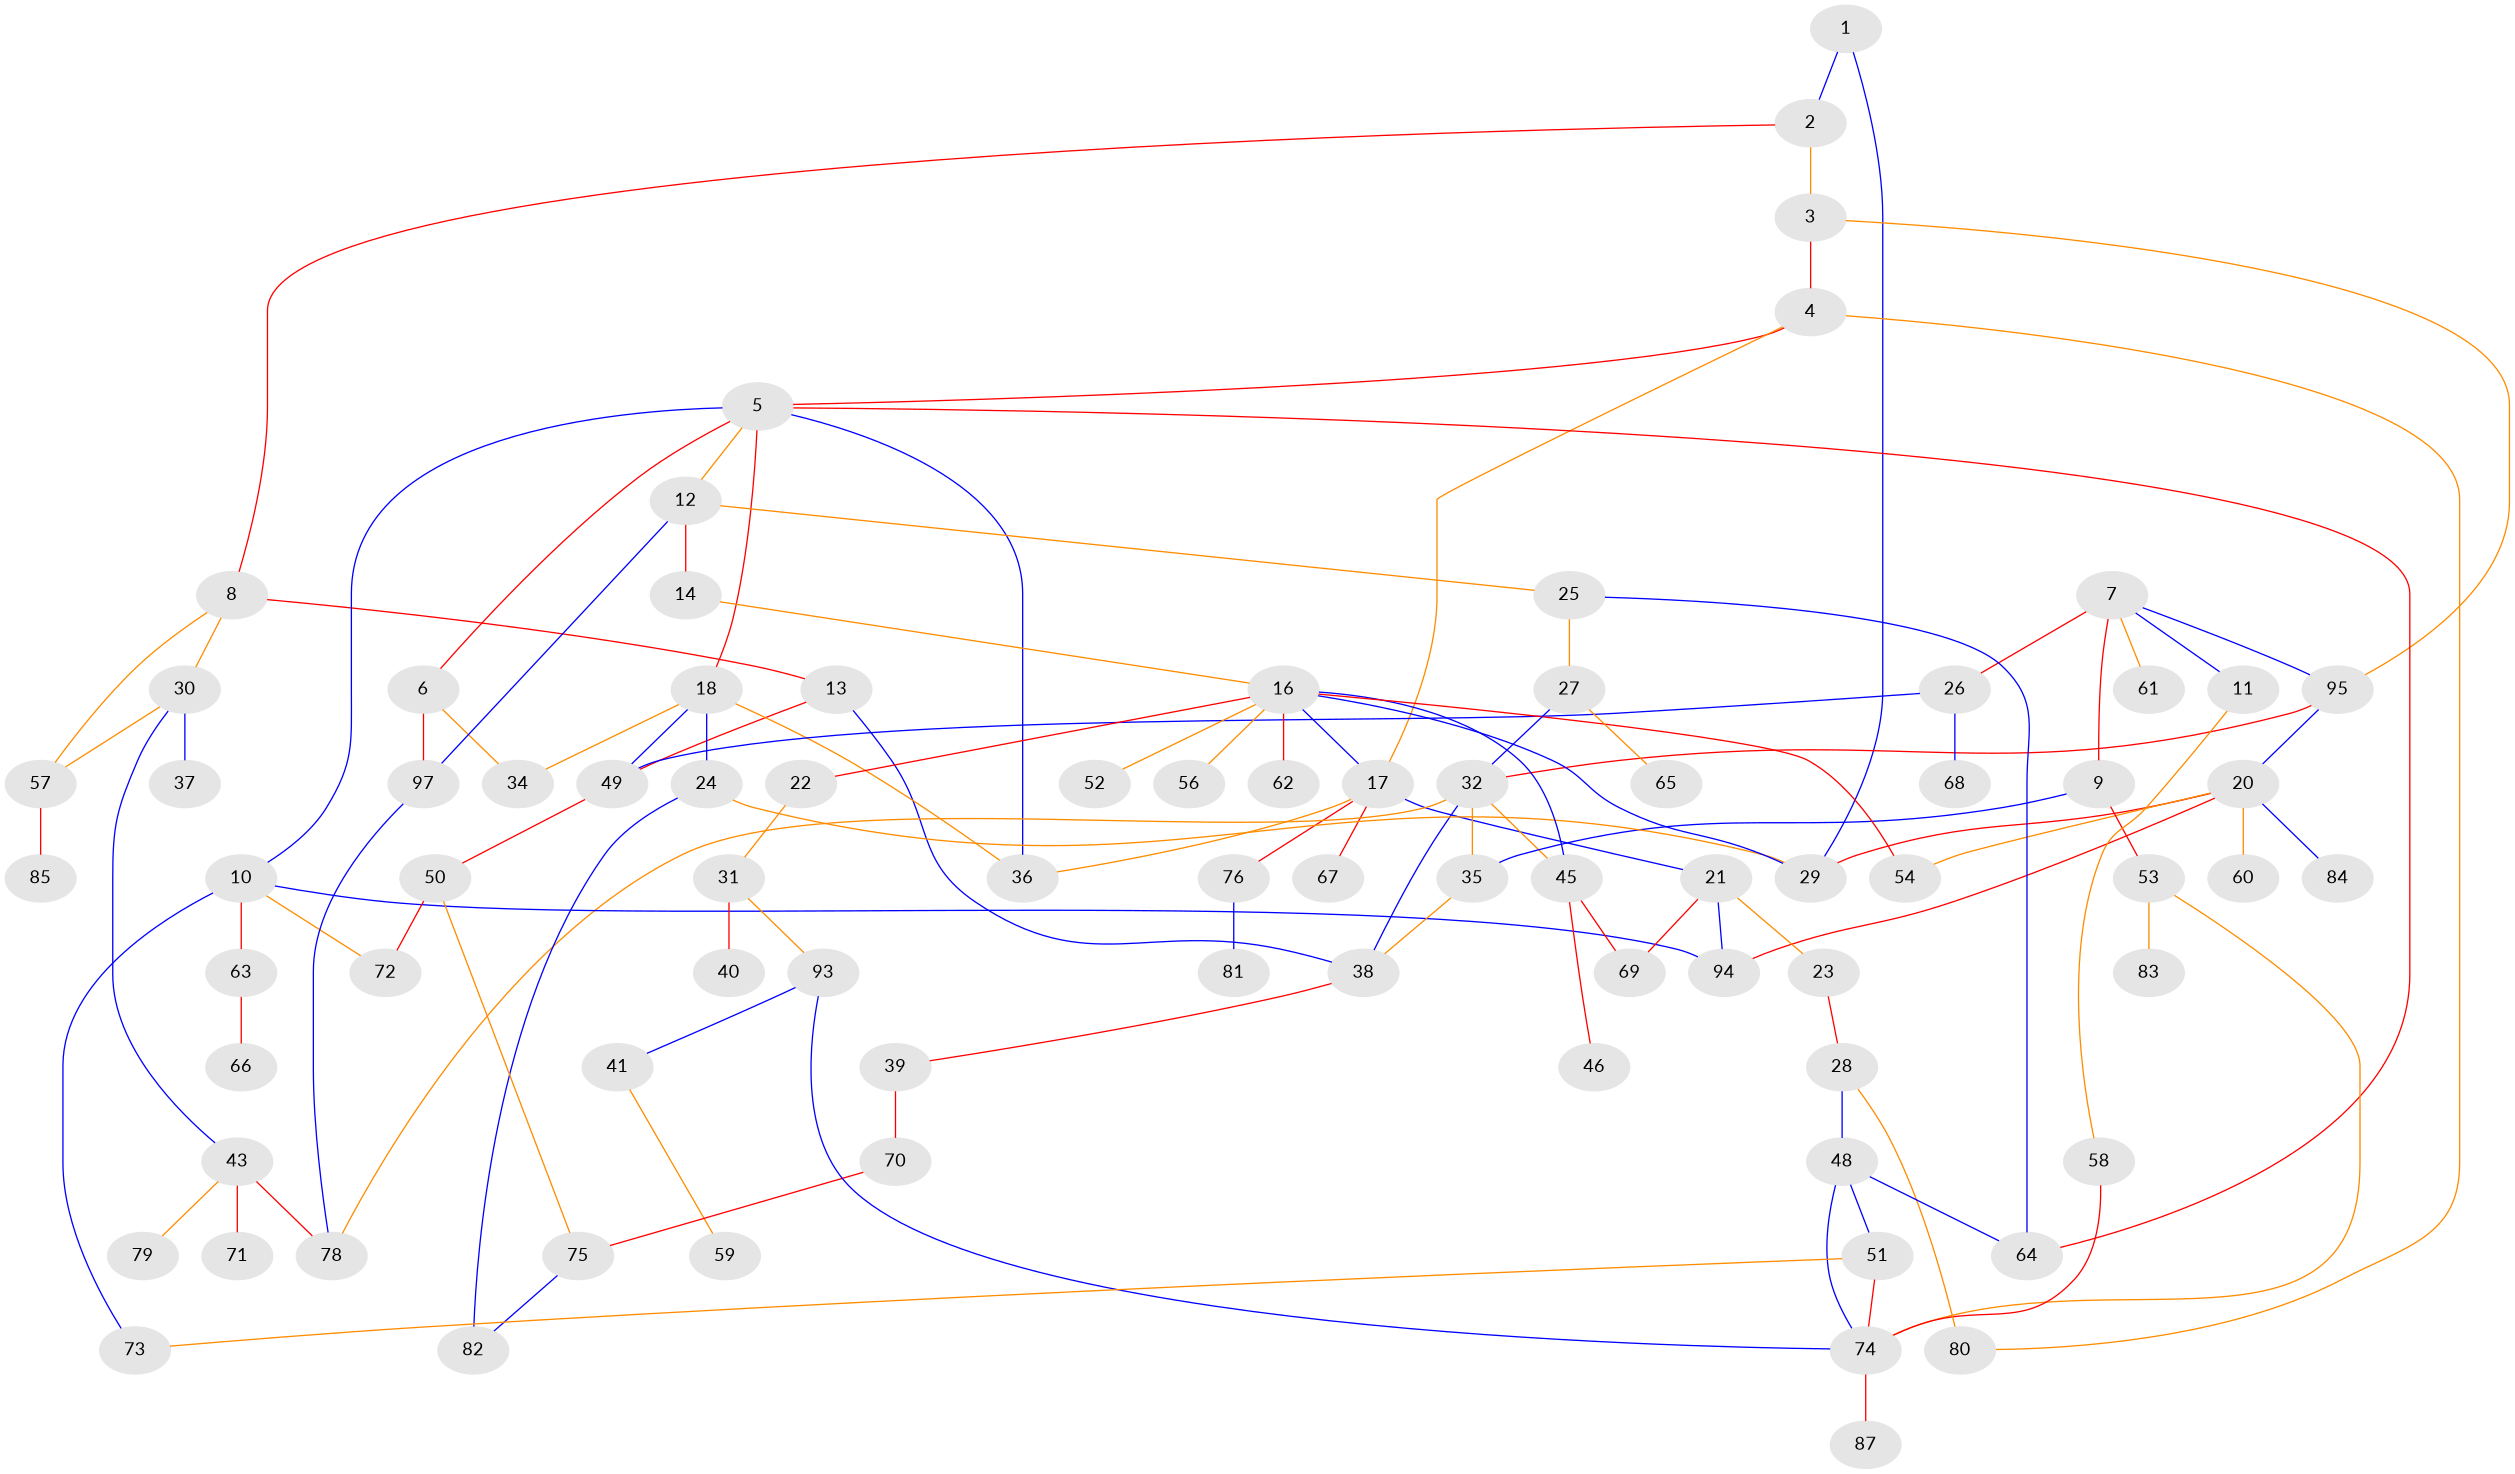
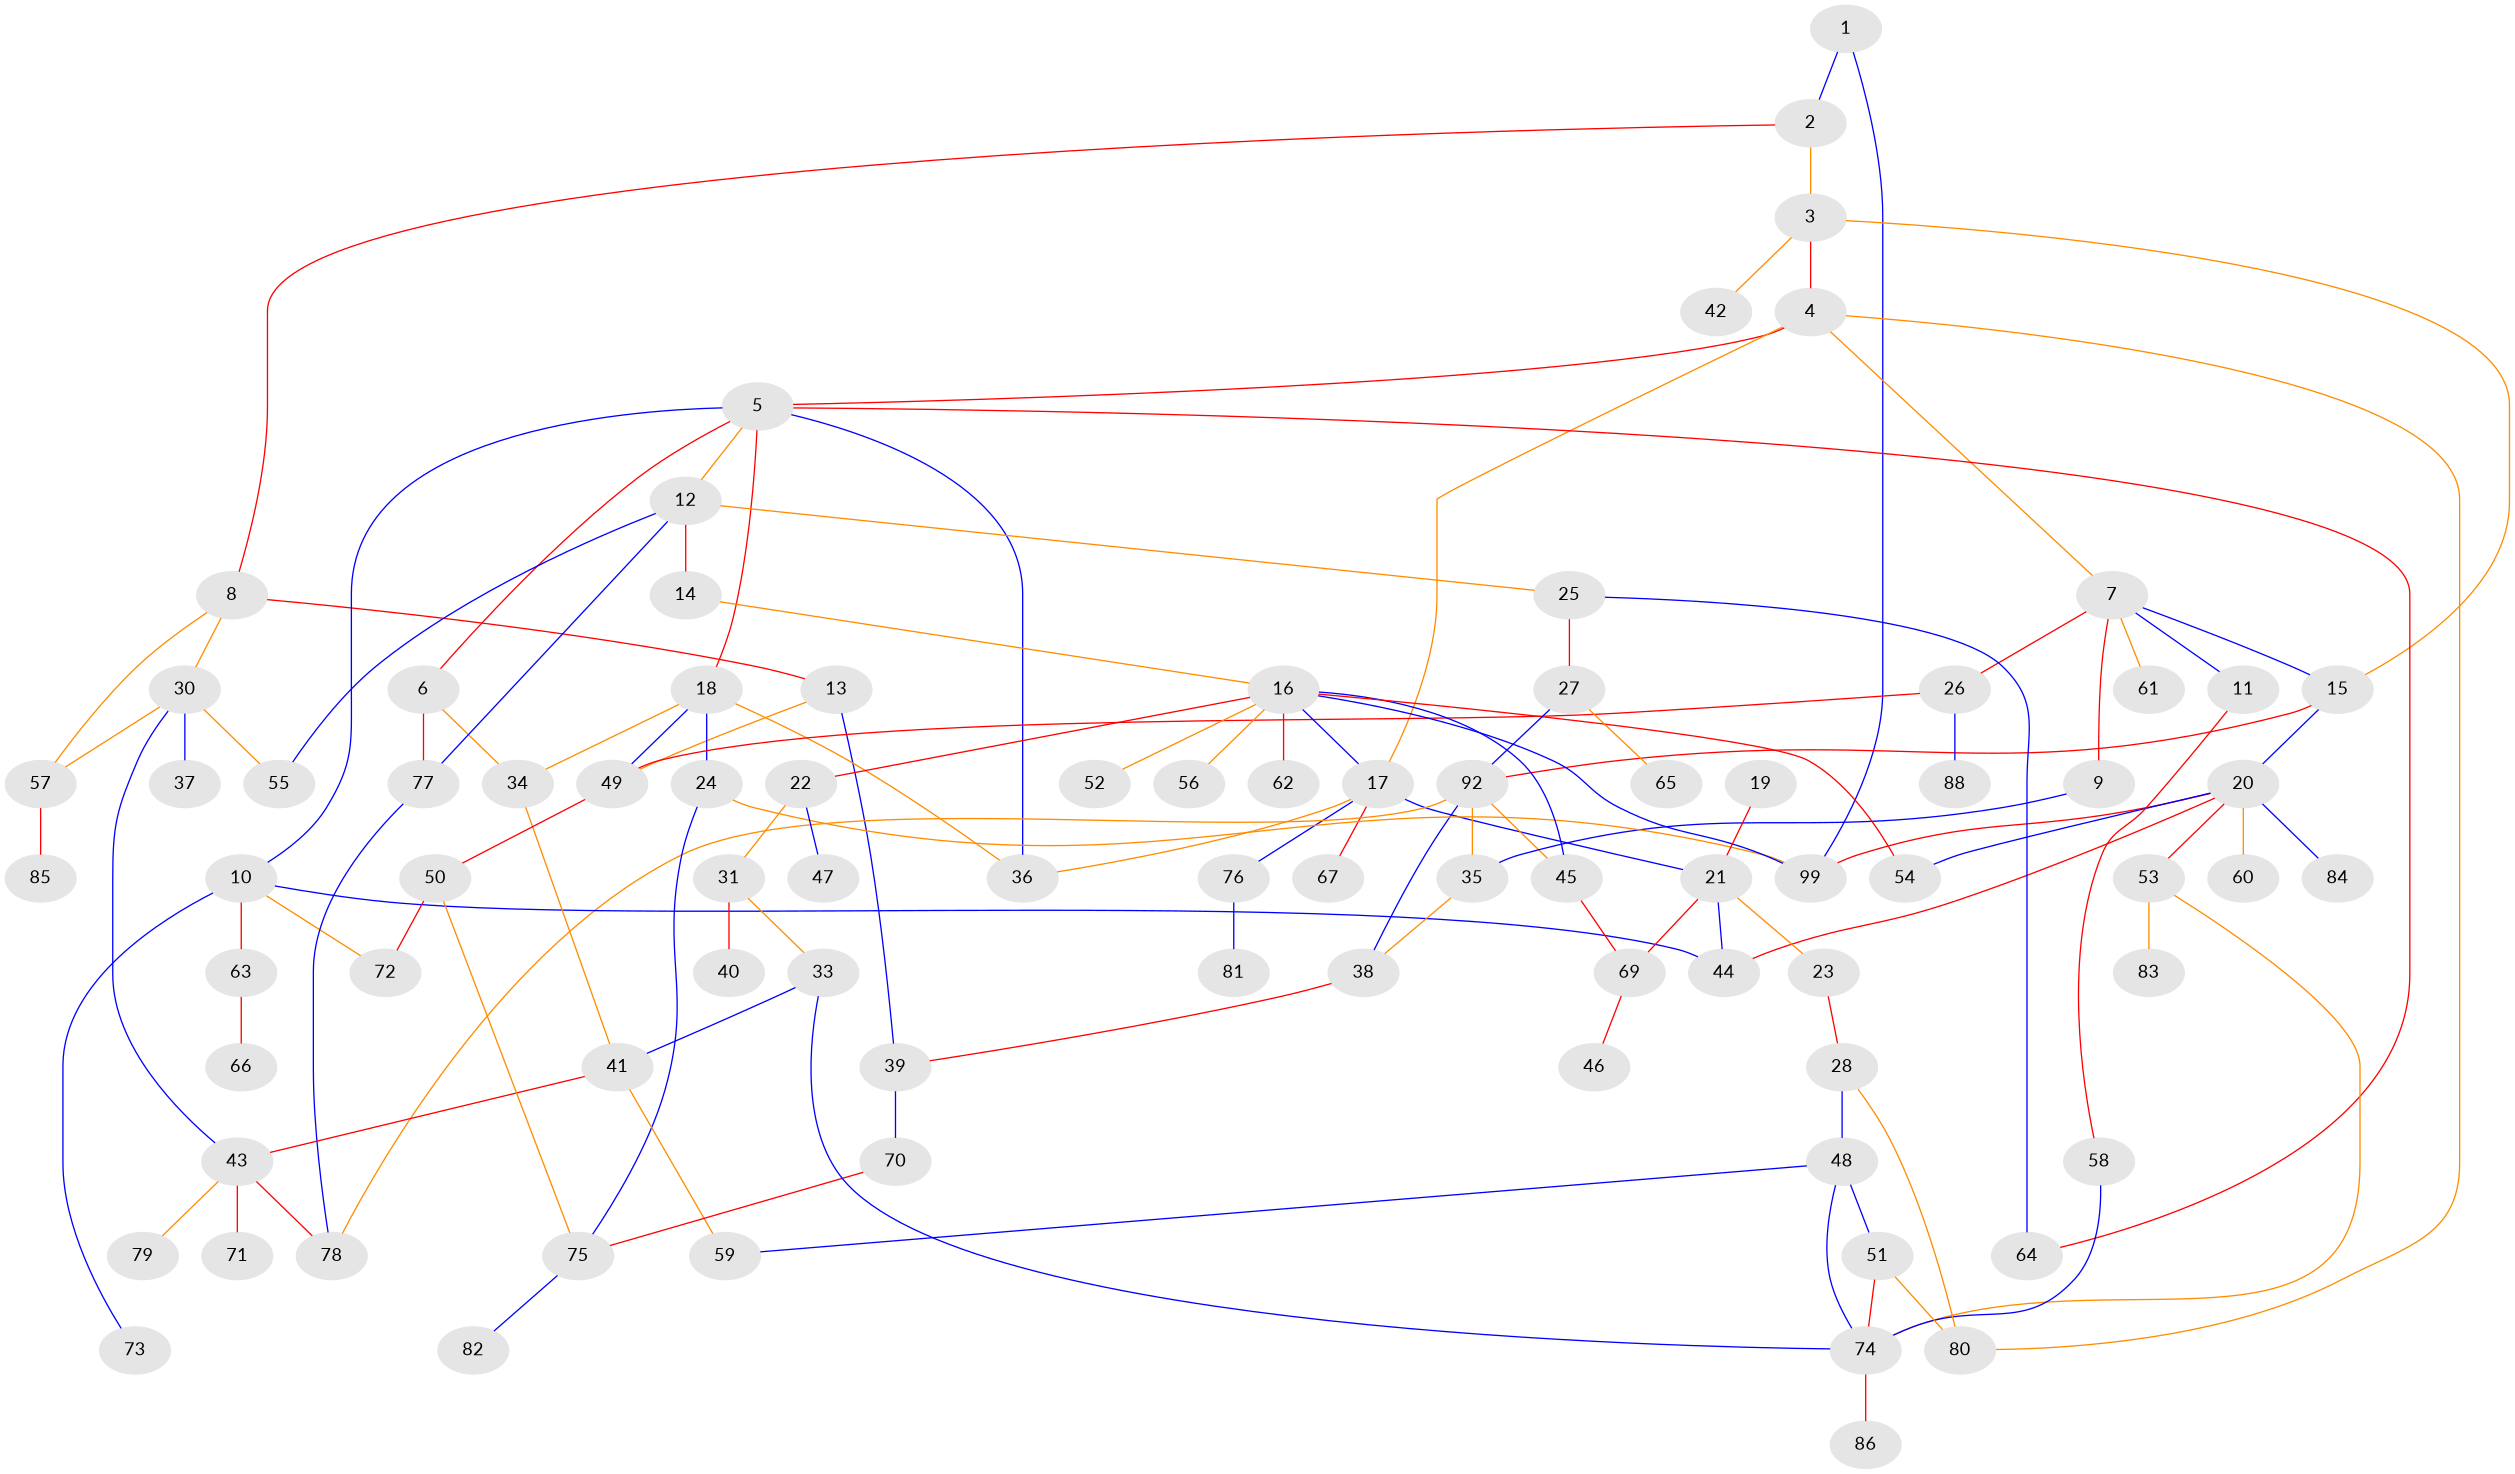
none -> (1716, 312)
none -> (1955, 448)
(1569, 643) -> (1569, 643)
(2338, 690) -> (2338, 690)
(1342, 719) -> (1342, 719)
(723, 734) -> (723, 734)
none -> (279, 784)
(423, 784) -> (423, 784)
(1472, 784) -> (1472, 784)
none -> (1761, 784)
(1955, 784) -> (1955, 784)
(2057, 830) -> (2057, 830)
(1299, 836) -> (1299, 836)
(2131, 844) -> (2196, 831)
none -> (823, 878)
(1811, 878) -> (1811, 878)
(2088, 900) -> (2088, 900)
none -> (566, 920)
(1037, 932) -> (874, 877)
(823, 973) -> (823, 973)
(1579, 973) -> (1612, 1020)
(1724, 973) -> (1724, 973)
(521, 1037) -> (676, 1028)
none -> (427, 1114)
(895, 1115) -> (895, 1115)
(1934, 1209) -> (1284, 1209)
(2061, 1291) -> (2061, 1291)
(1006, 1295) -> (1919, 1303)
(1866, 1445) -> (1866, 1445)
